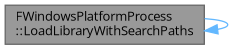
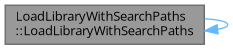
(105, 25) -> (105, 25)
